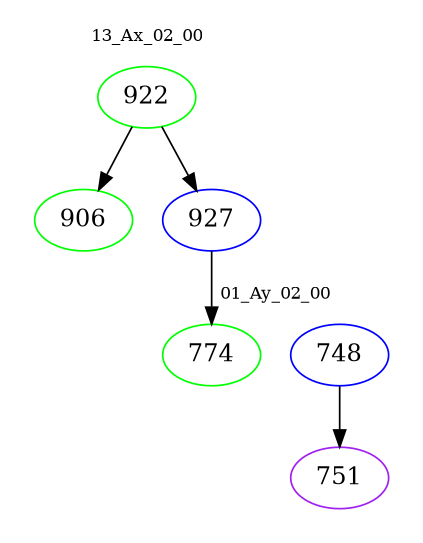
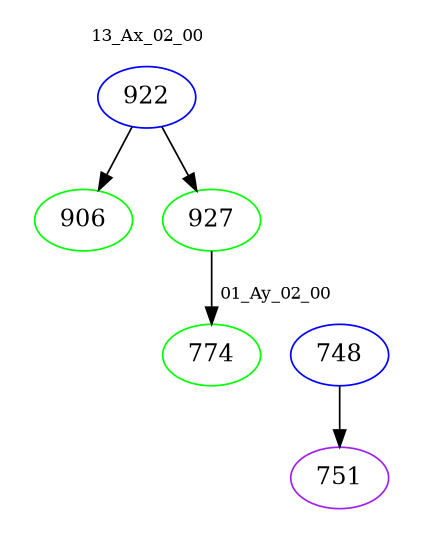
(147, 97) -> (147, 97)
(212, 220) -> (212, 220)
